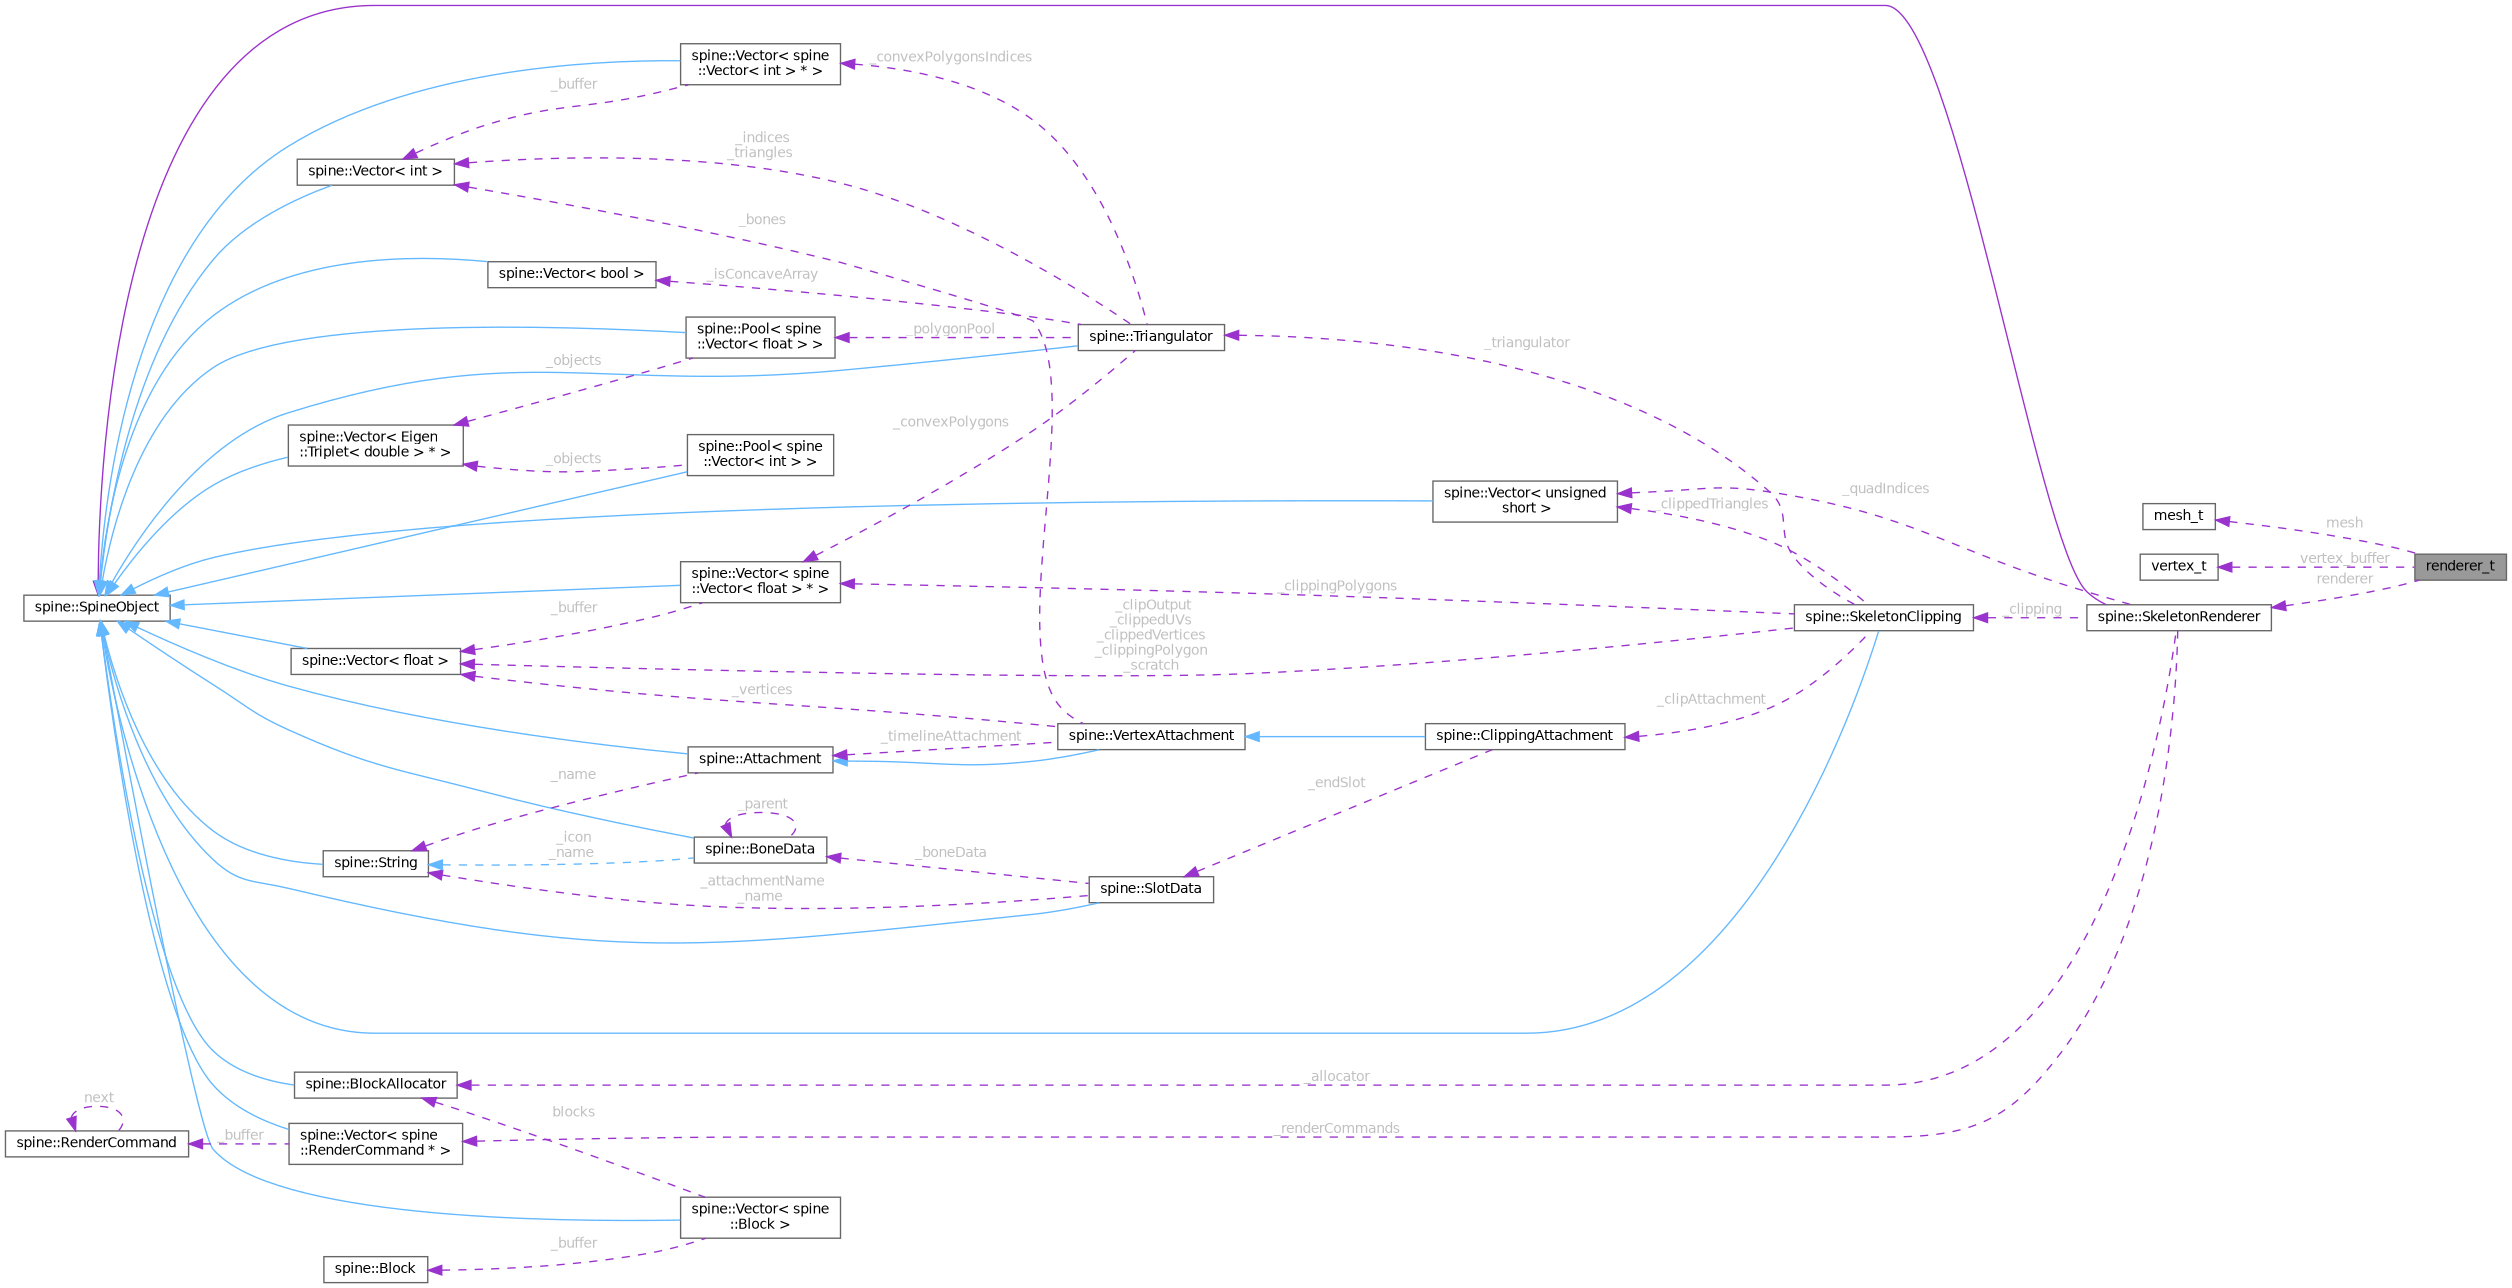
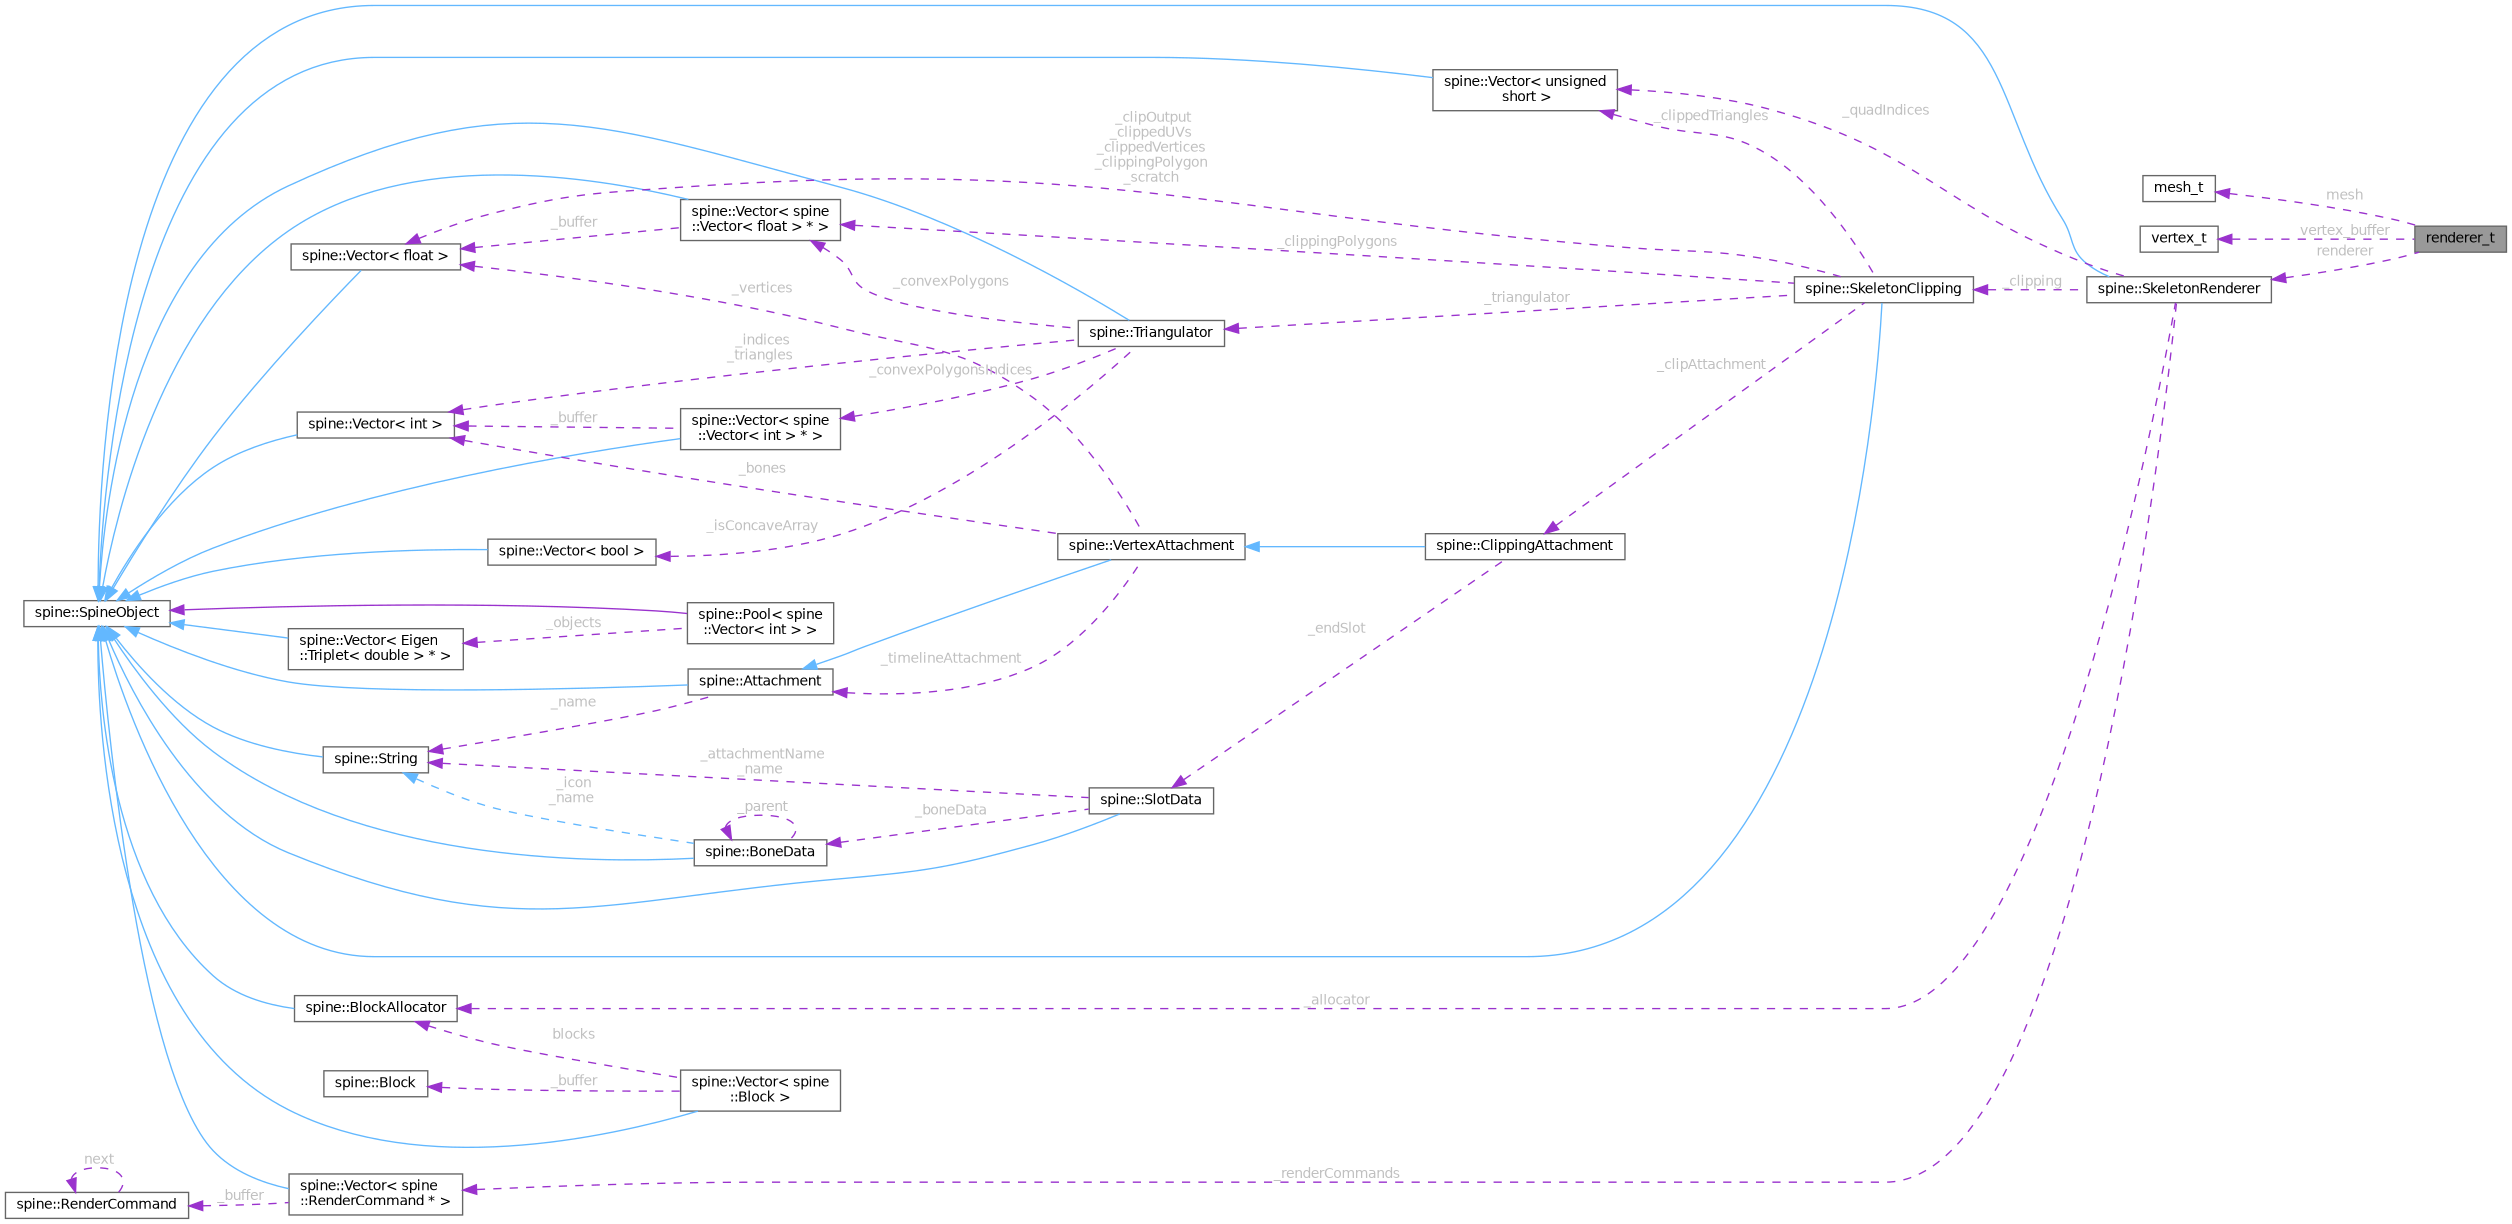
(1105, 5) -> (966, 5)
(761, 338) -> none
(389, 541) -> (436, 605)
